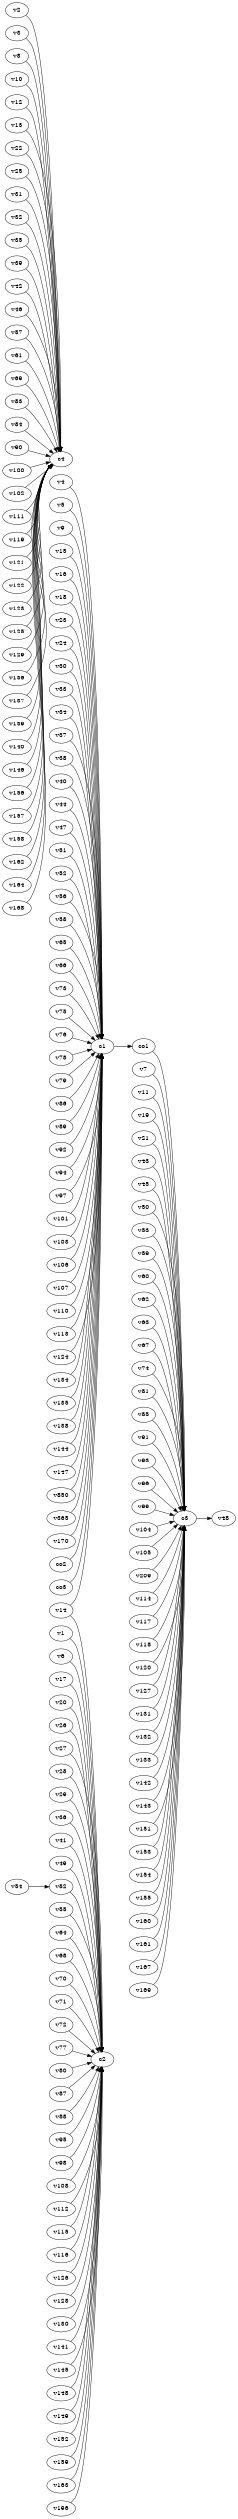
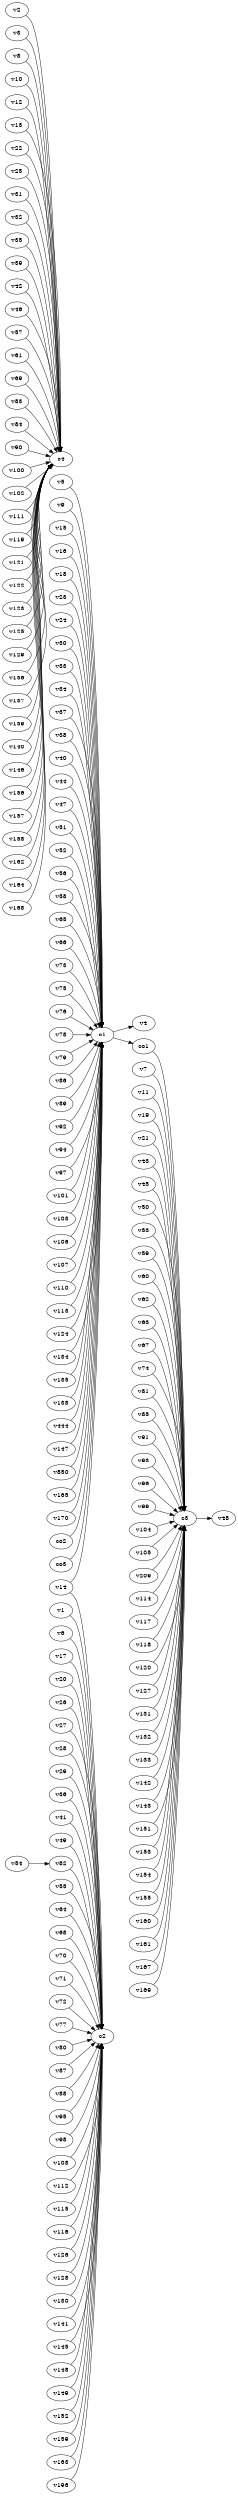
(98, 759) -> (121, 1030)
(61, 1449) -> (61, 1426)
(61, 1518) -> (61, 1495)
